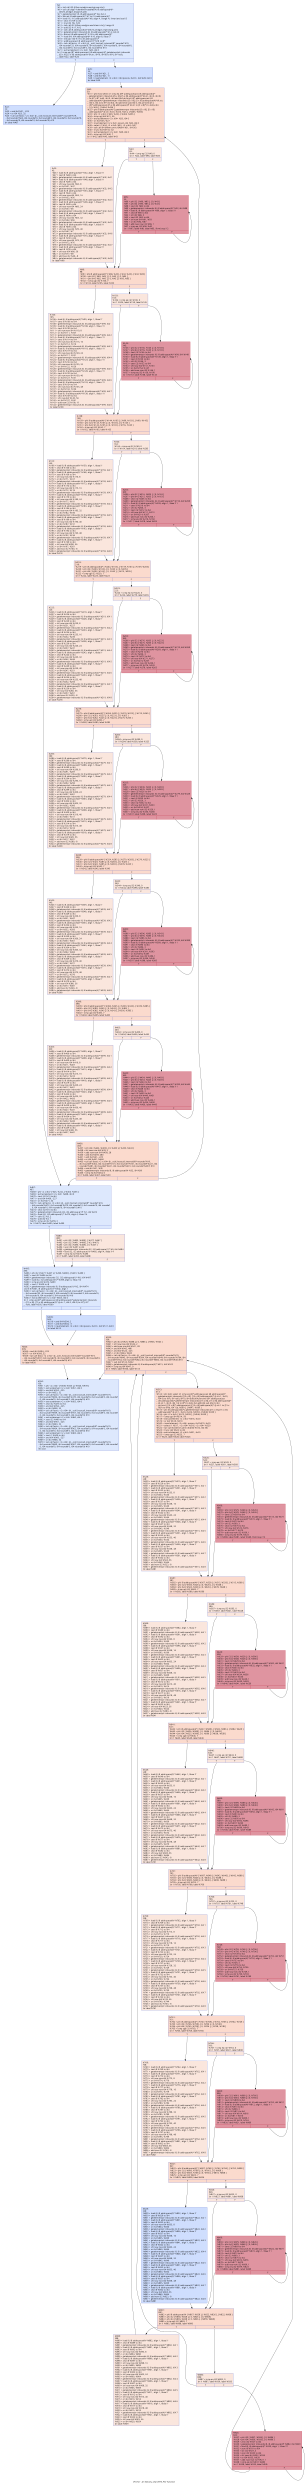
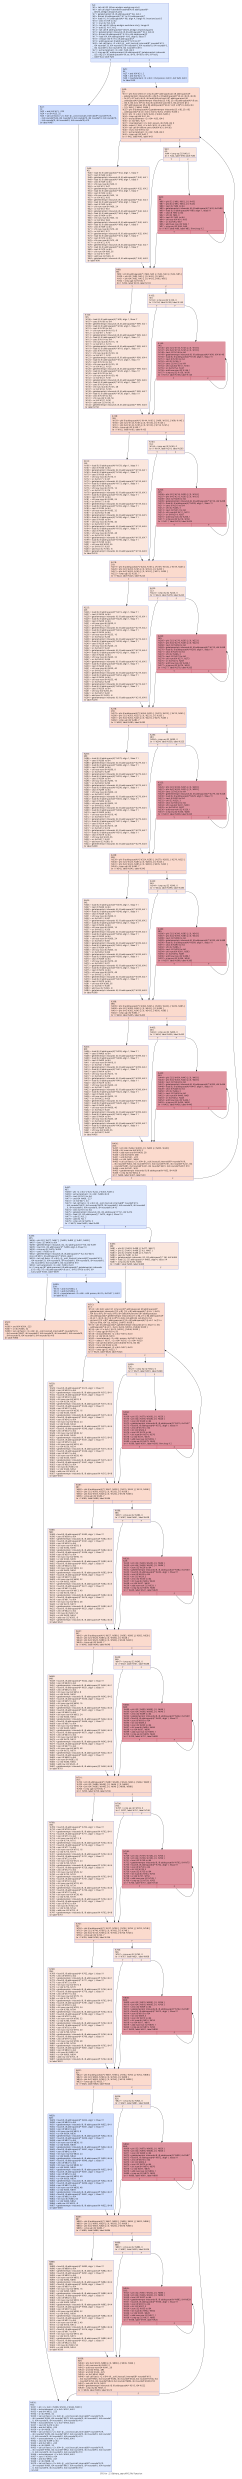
(72, 1263) -> (126, 1285)
(72, 1337) -> (96, 1300)
